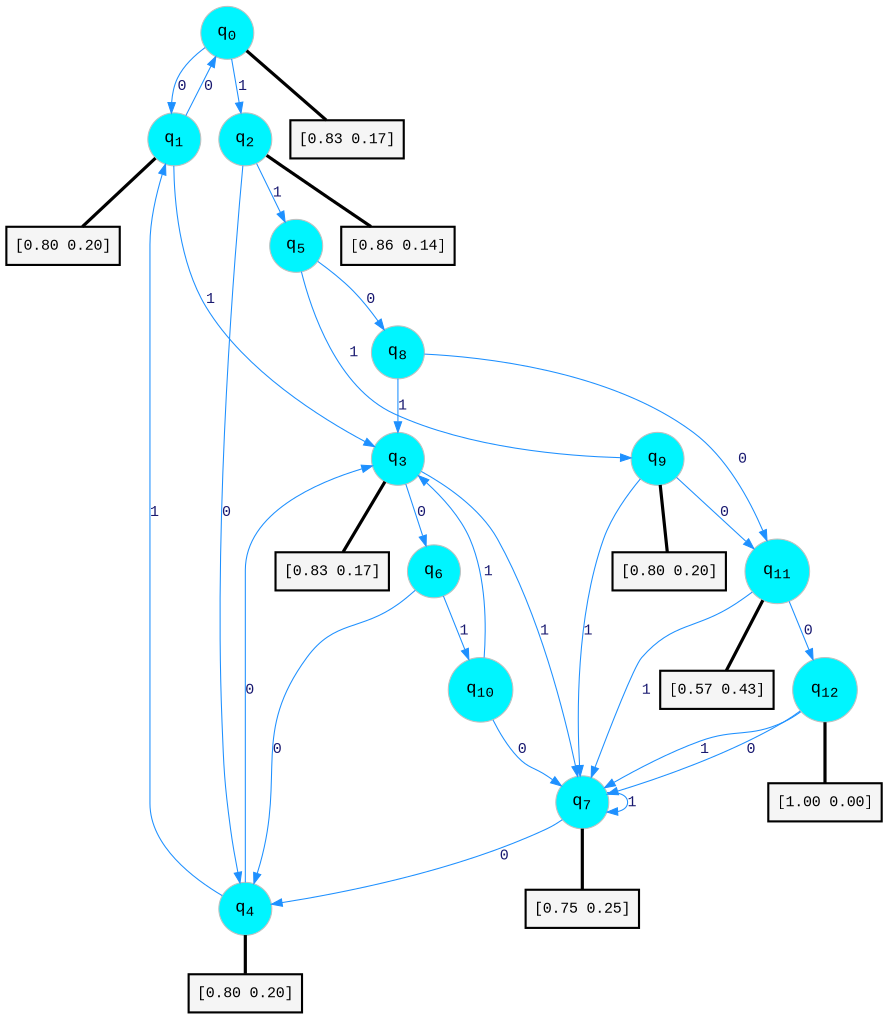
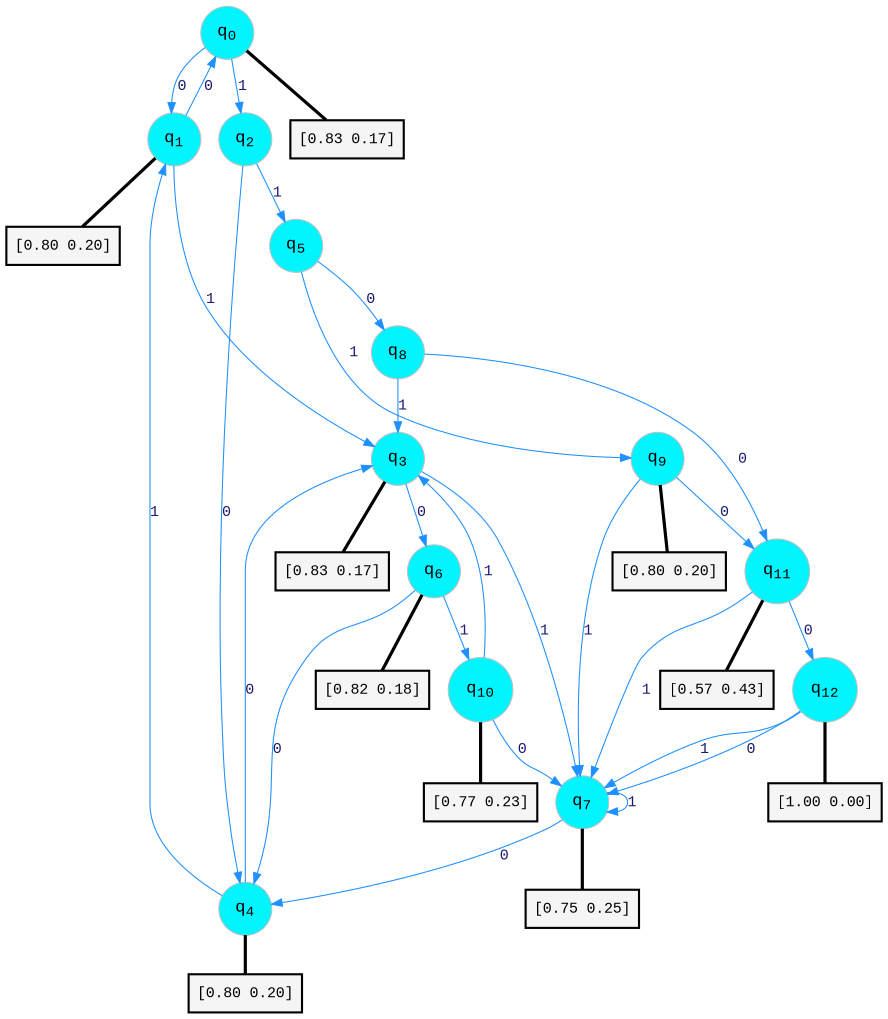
(398, 246) -> none
none -> (372, 690)
none -> (481, 802)
